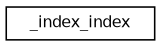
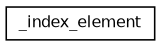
(80, 23) -> (80, 23)
